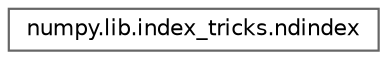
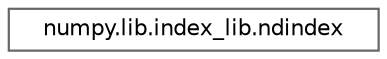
(194, 30) -> (194, 30)
